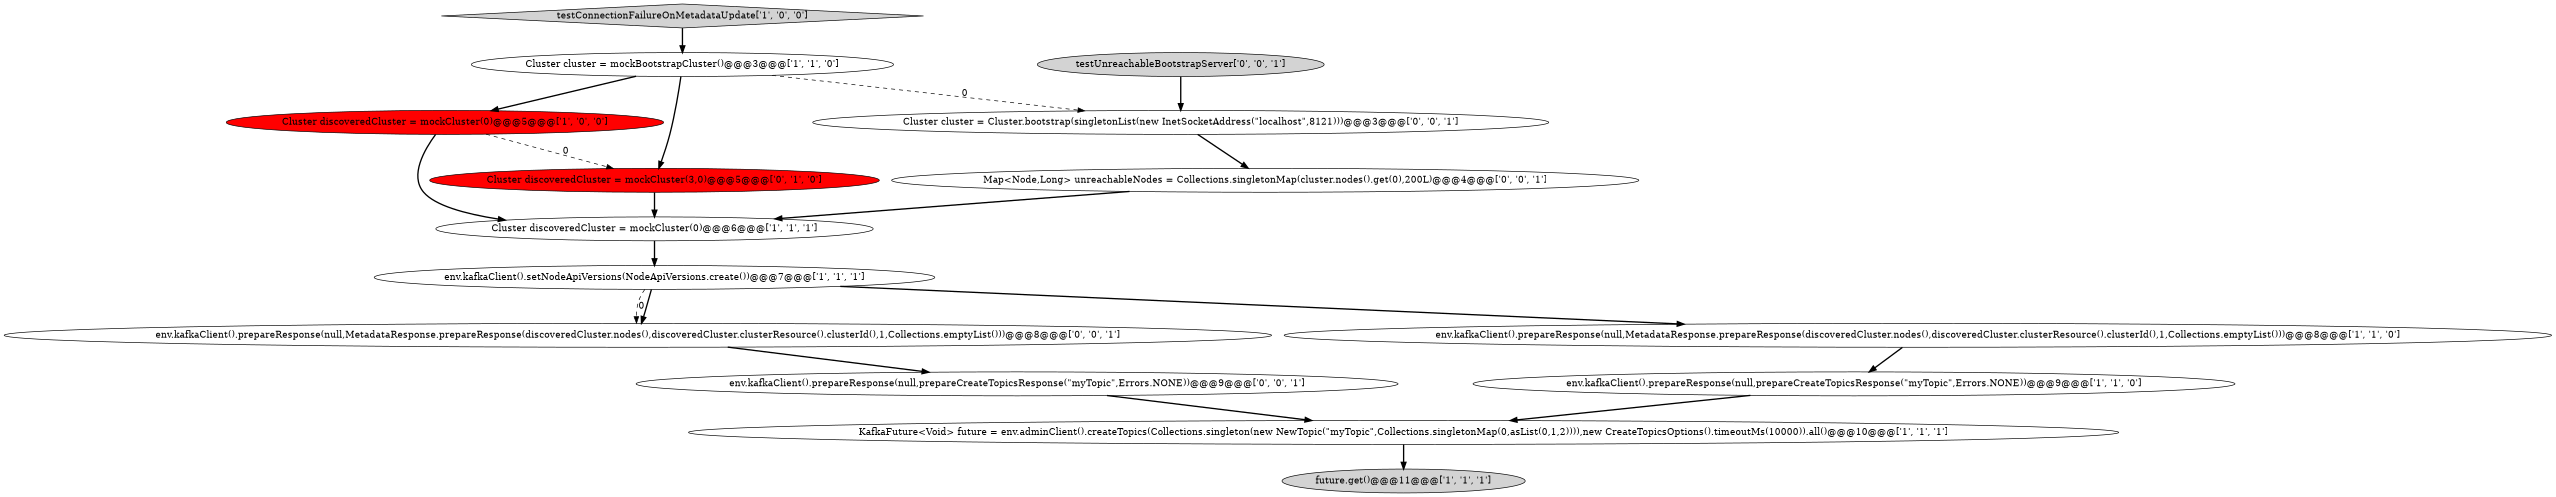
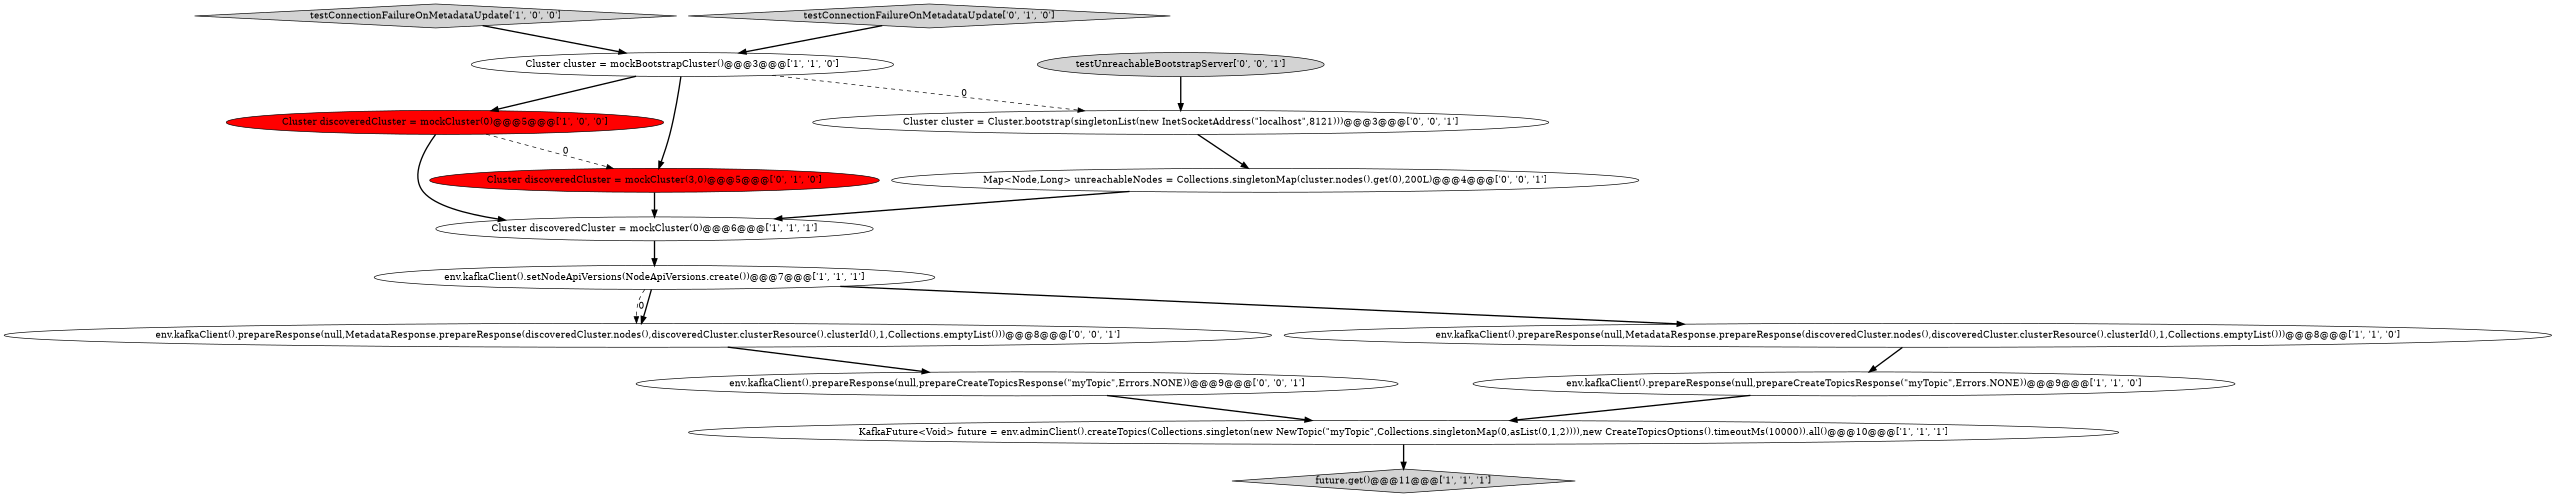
none -> (929, 16)
(1404, 481) -> (1404, 481)
